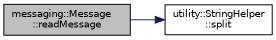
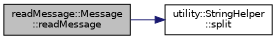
(67, 20) -> (67, 20)
